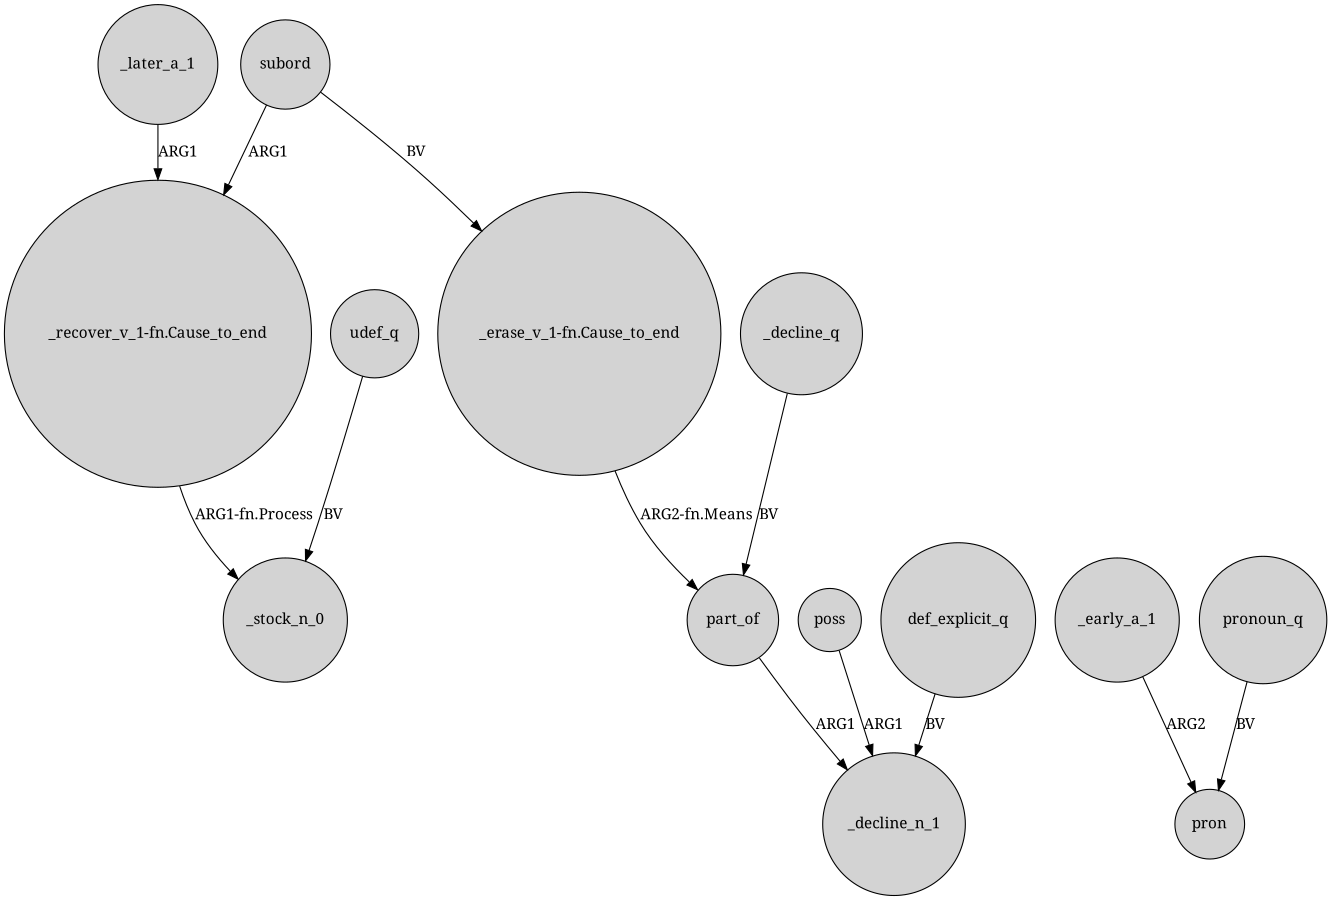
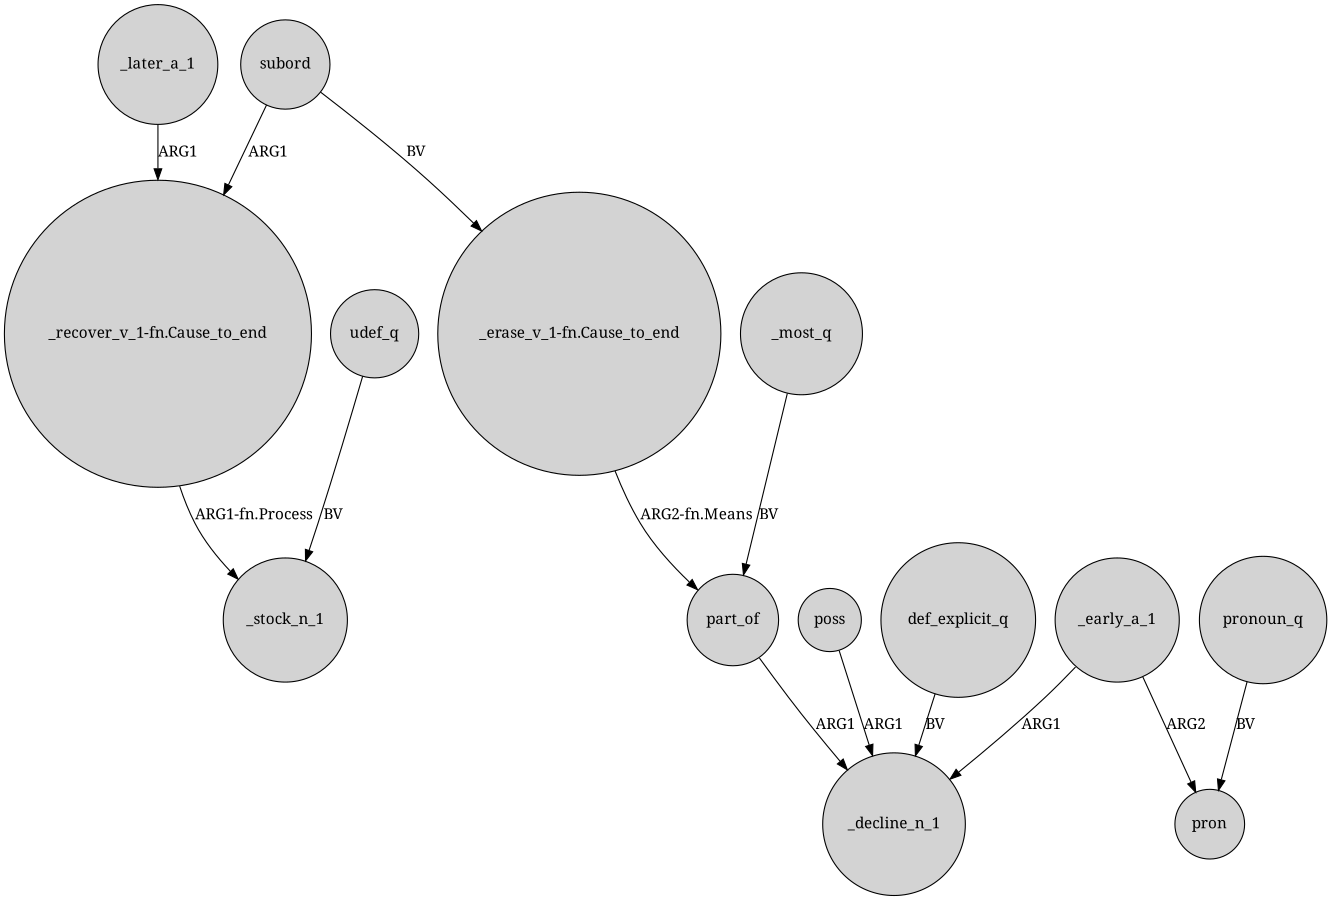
(801, 334) -> (801, 334)
(285, 620) -> (285, 620)
none -> (1019, 721)
